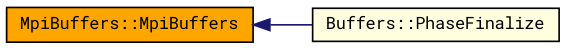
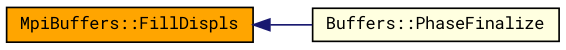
(130, 25) -> (130, 25)
